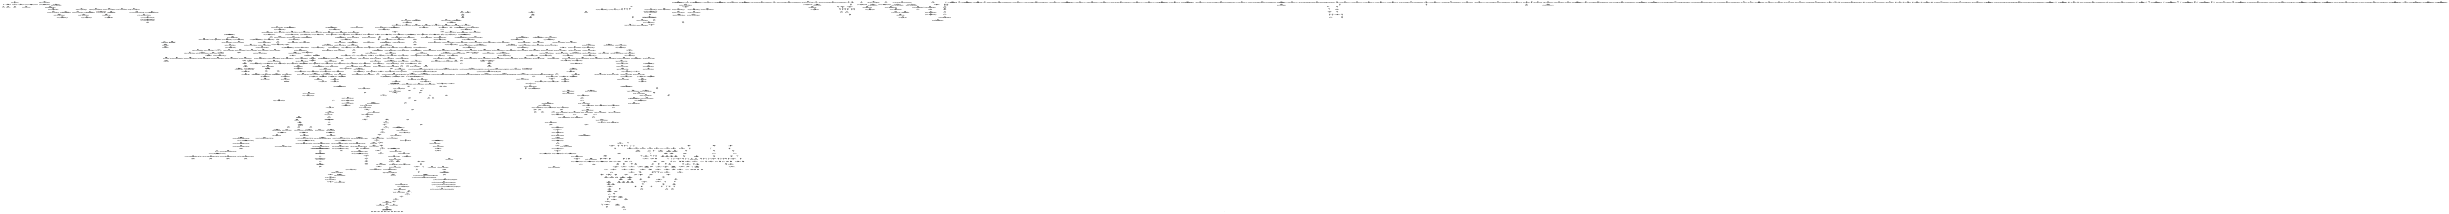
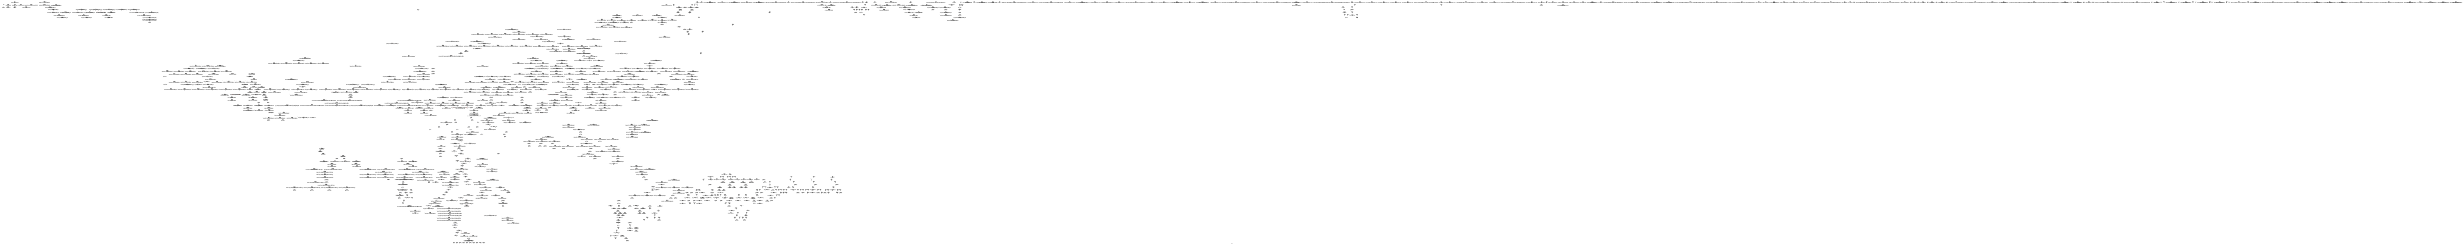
none -> (541, 39)
